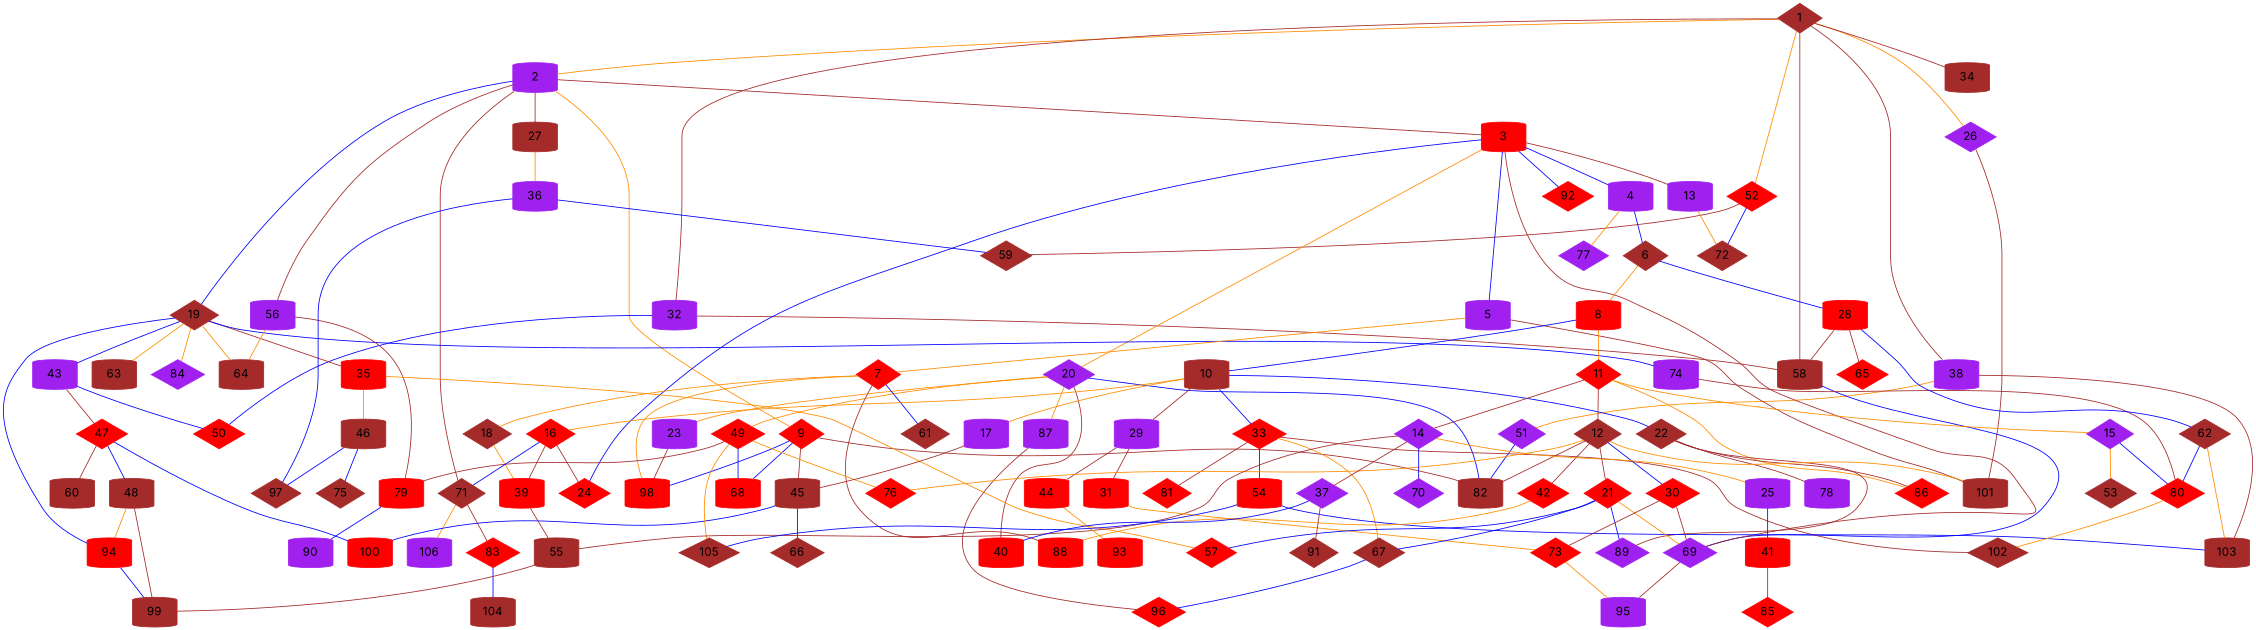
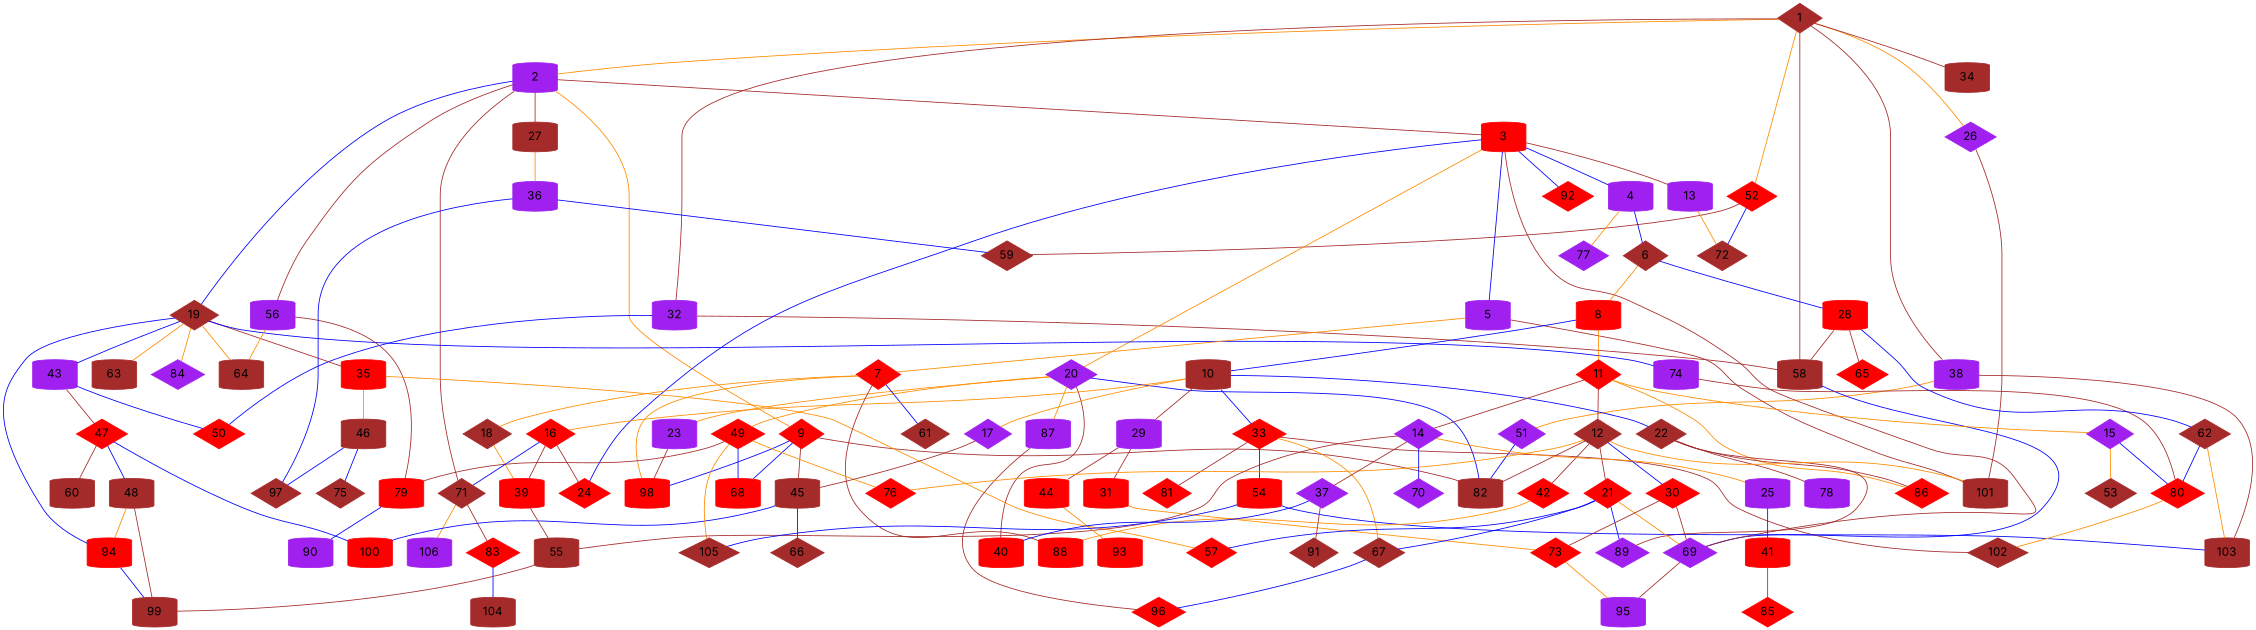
(986, 434) -> (988, 434)
